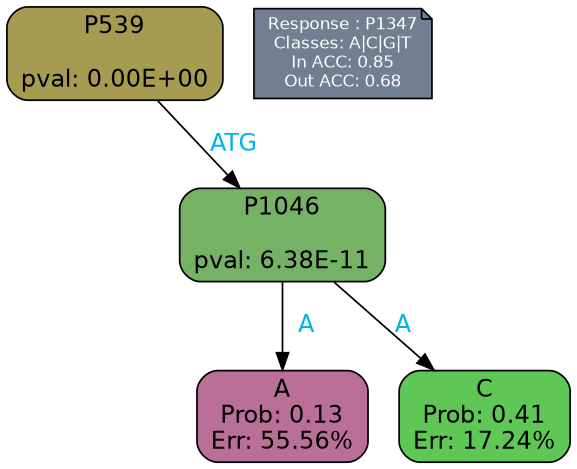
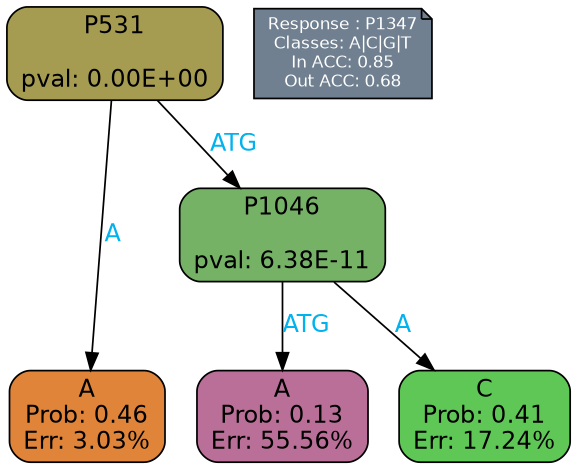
(115, 54) -> (115, 54)
(307, 326) -> (307, 326)
none -> (87, 416)
